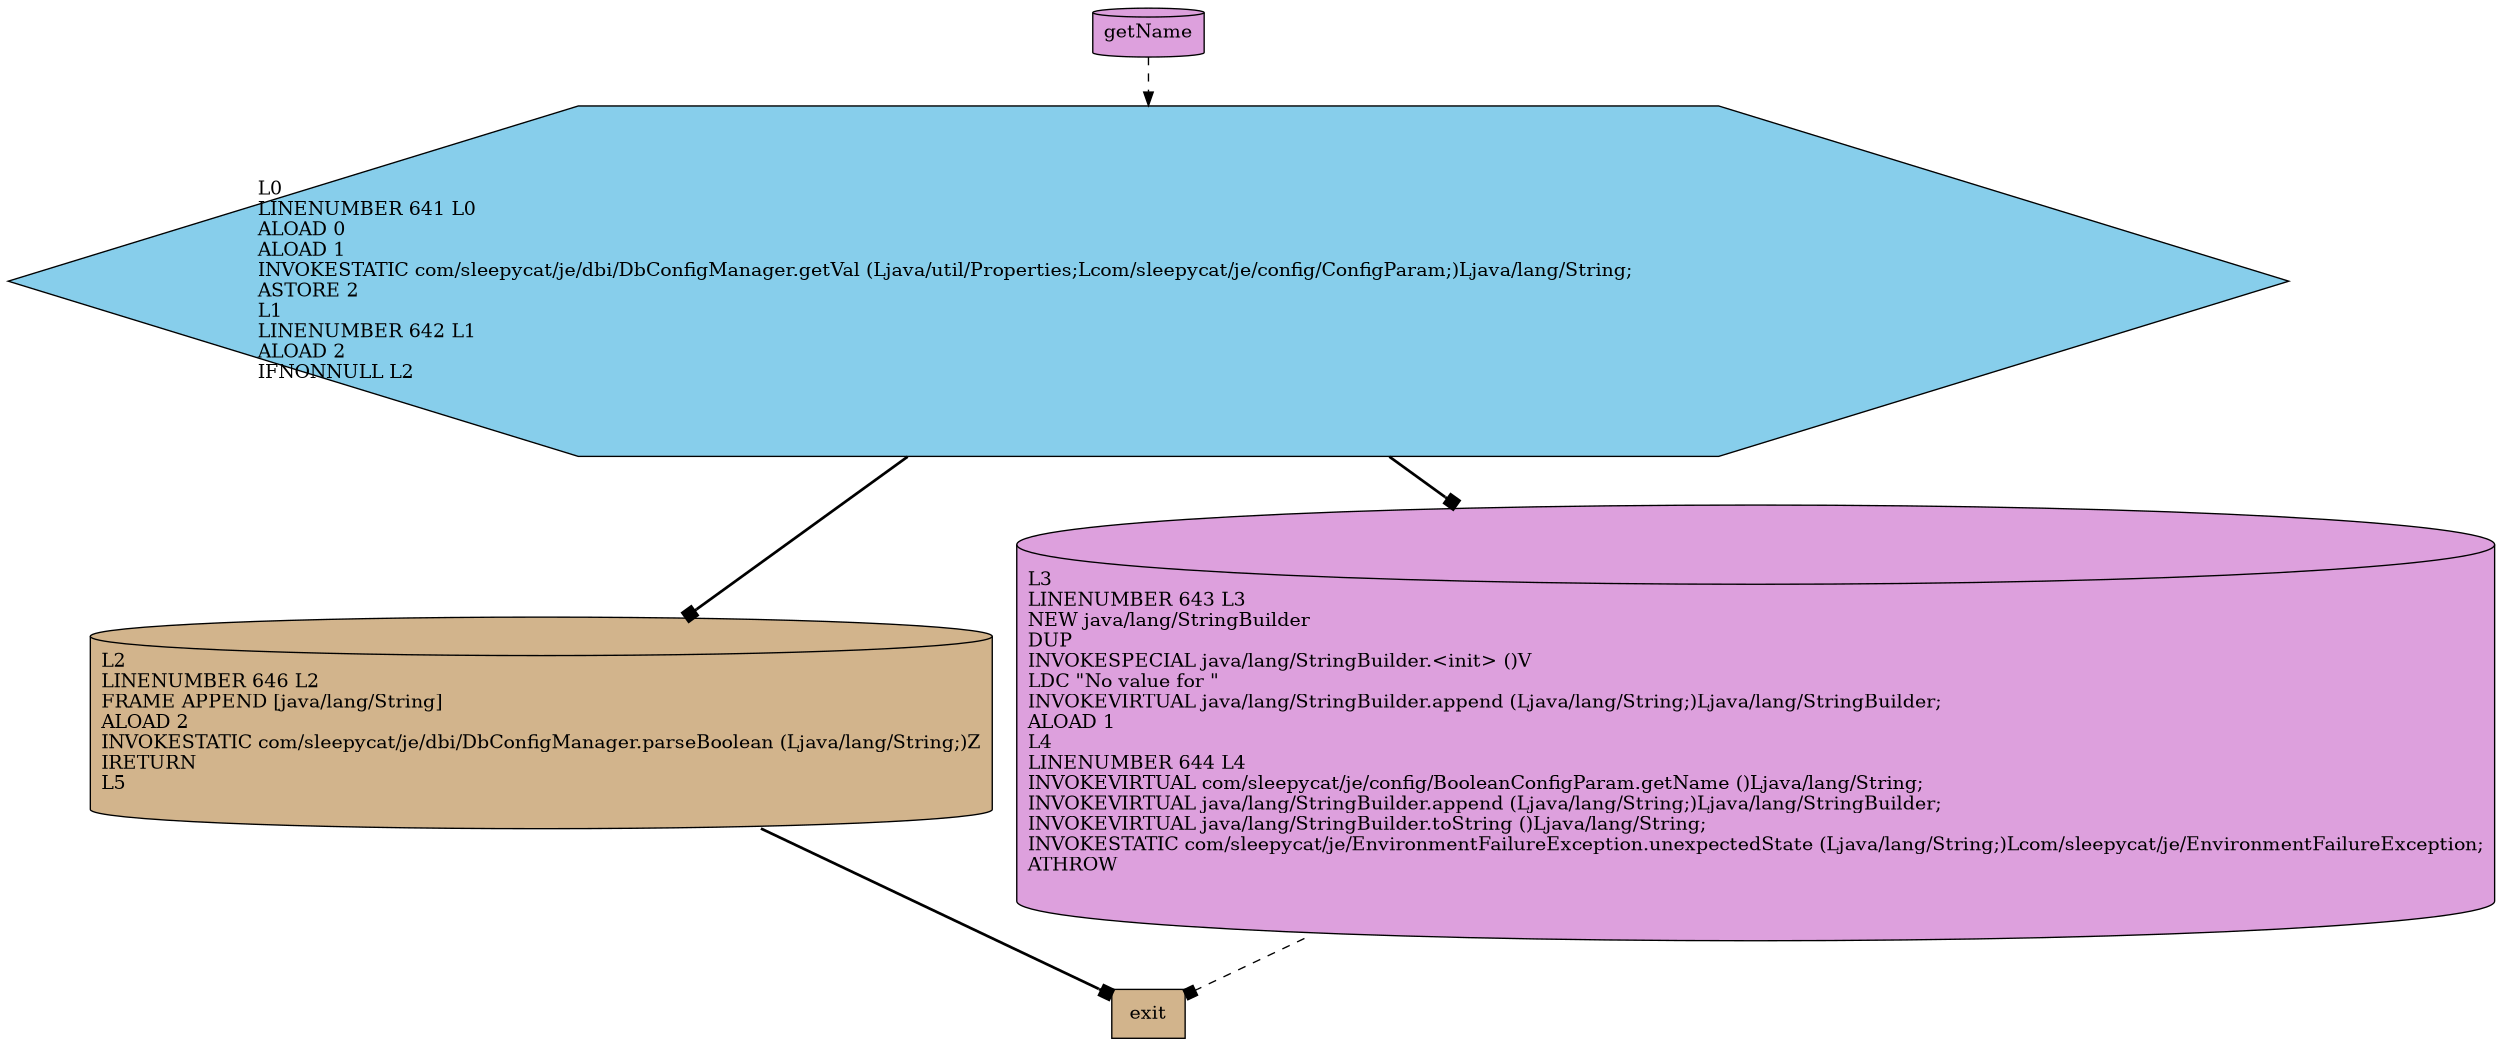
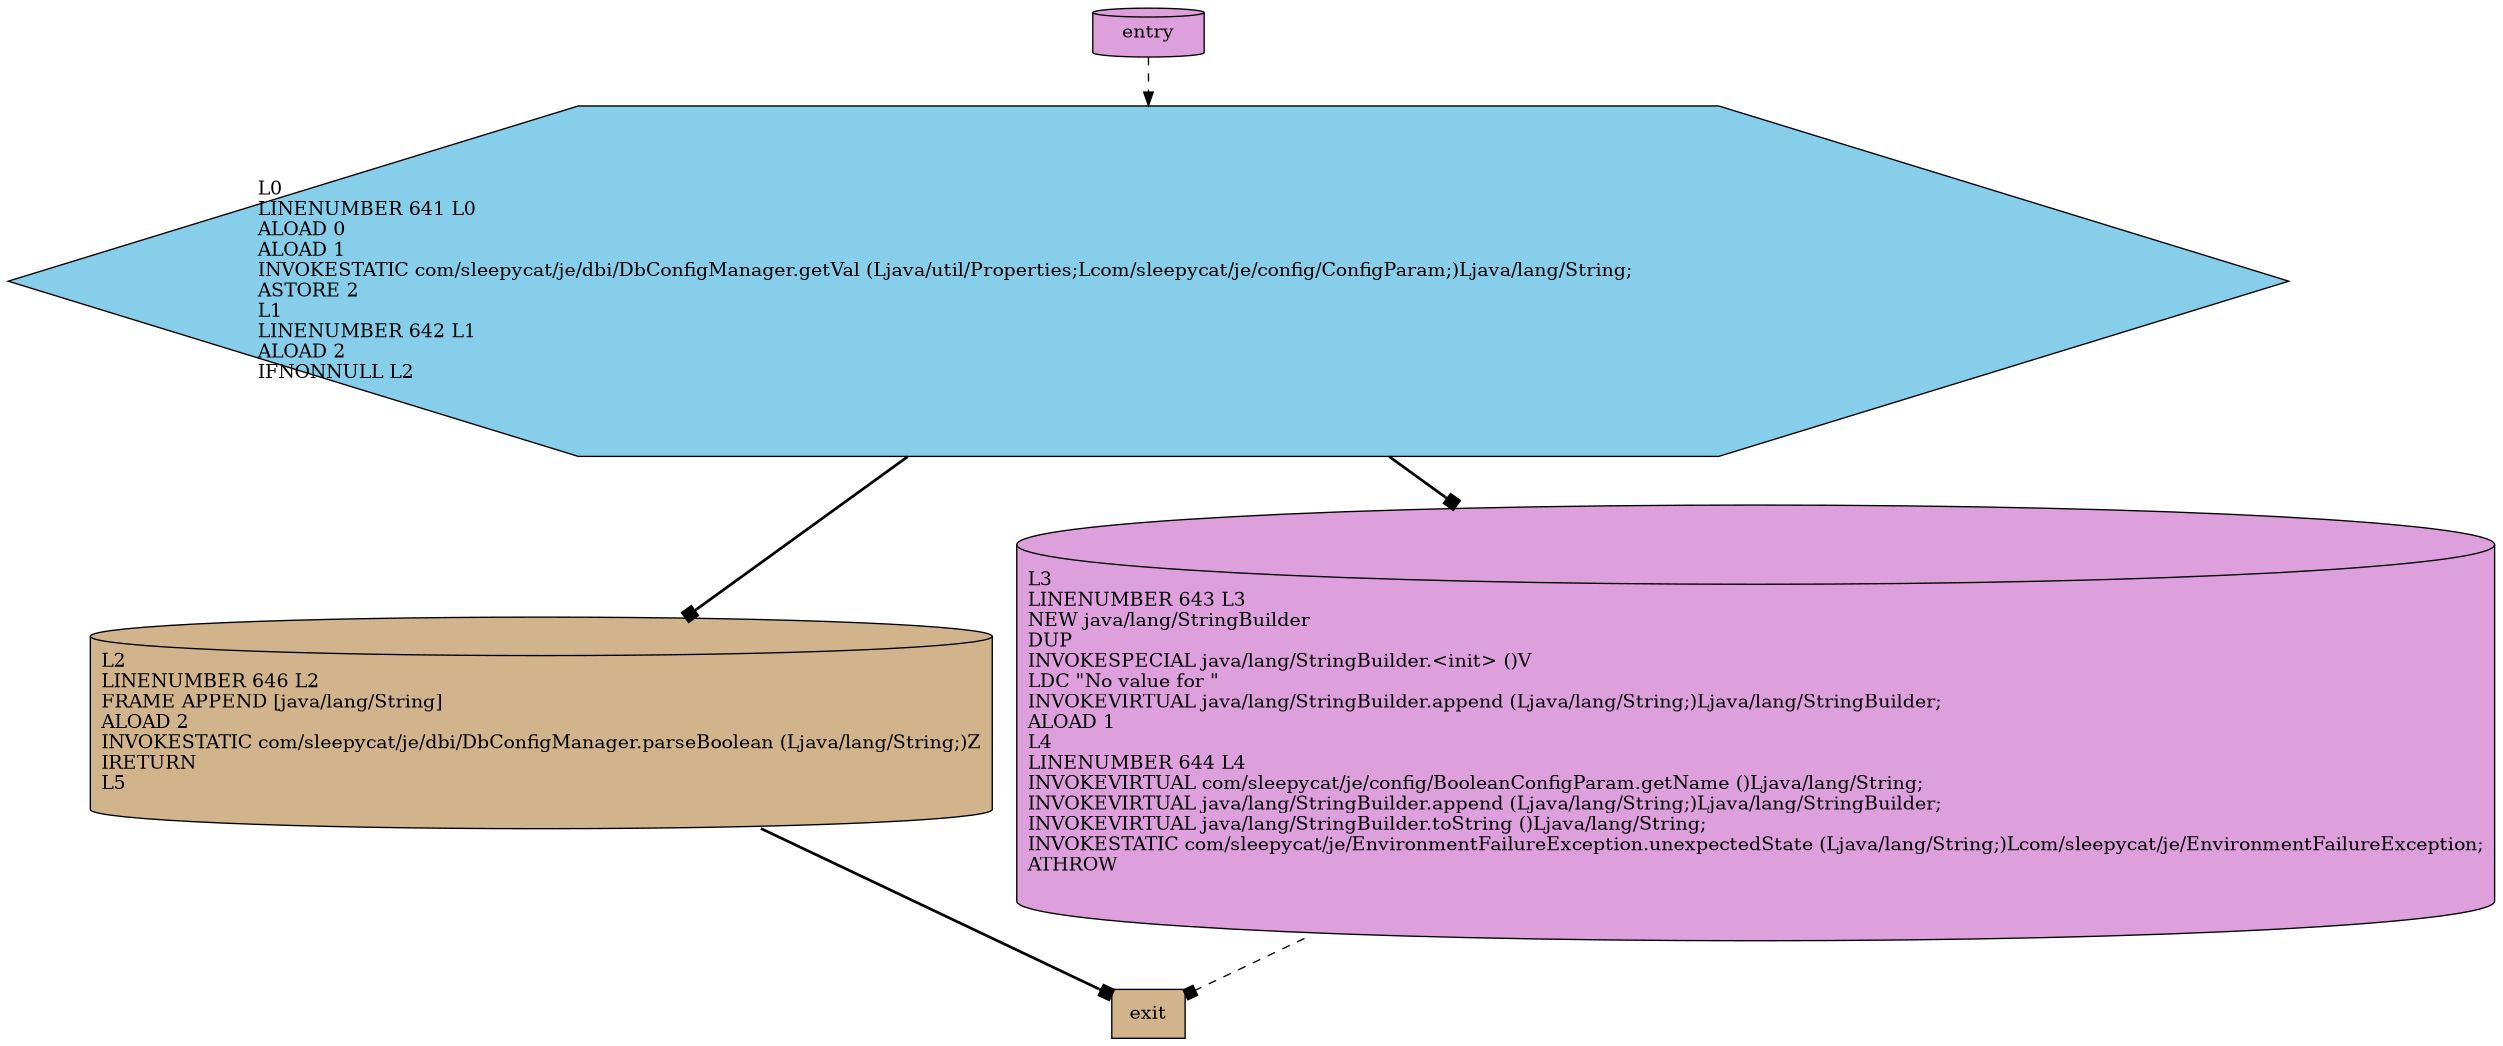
(1148, 33) -> (1148, 33)
